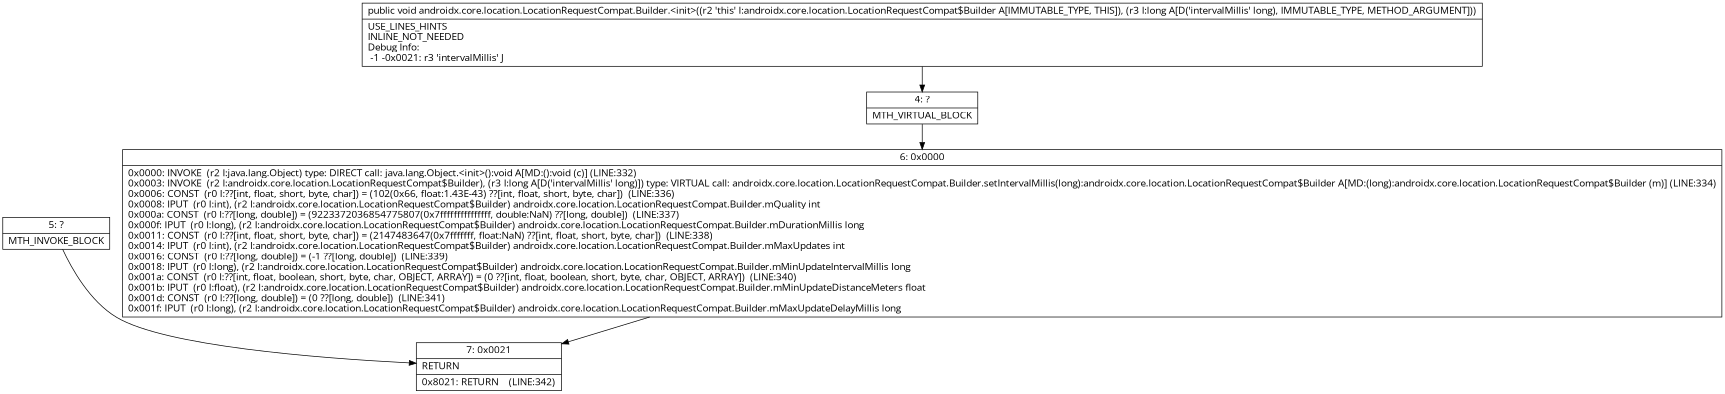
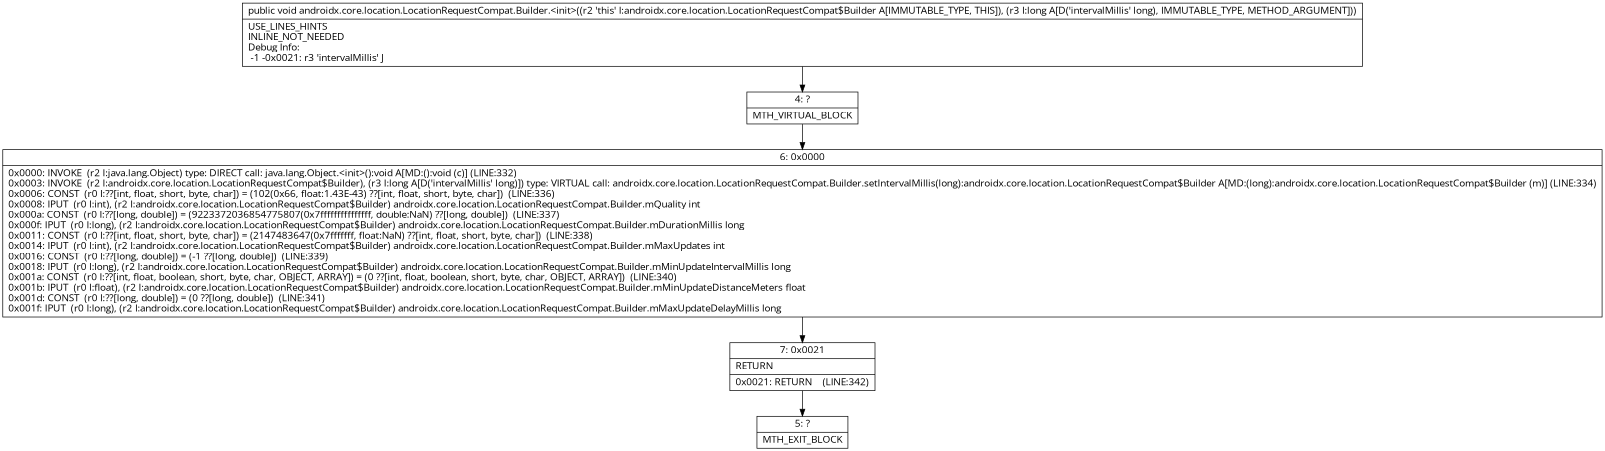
(56, 241) -> (802, 440)
(217, 345) -> (802, 400)
(489, 382) -> (802, 382)
